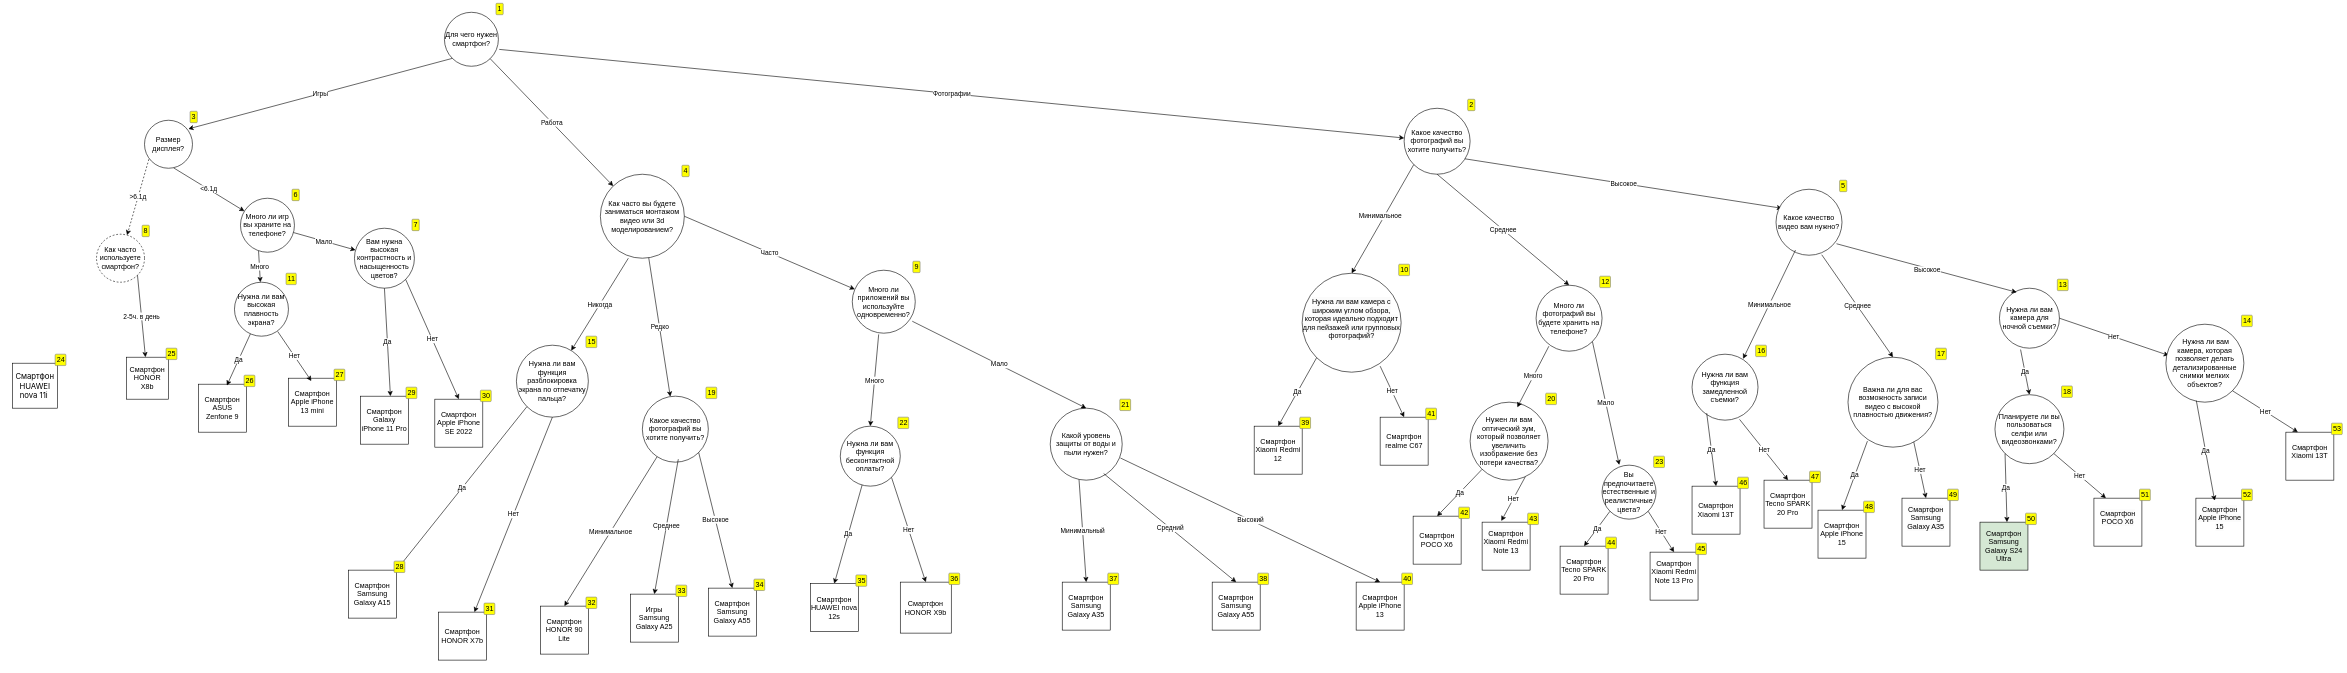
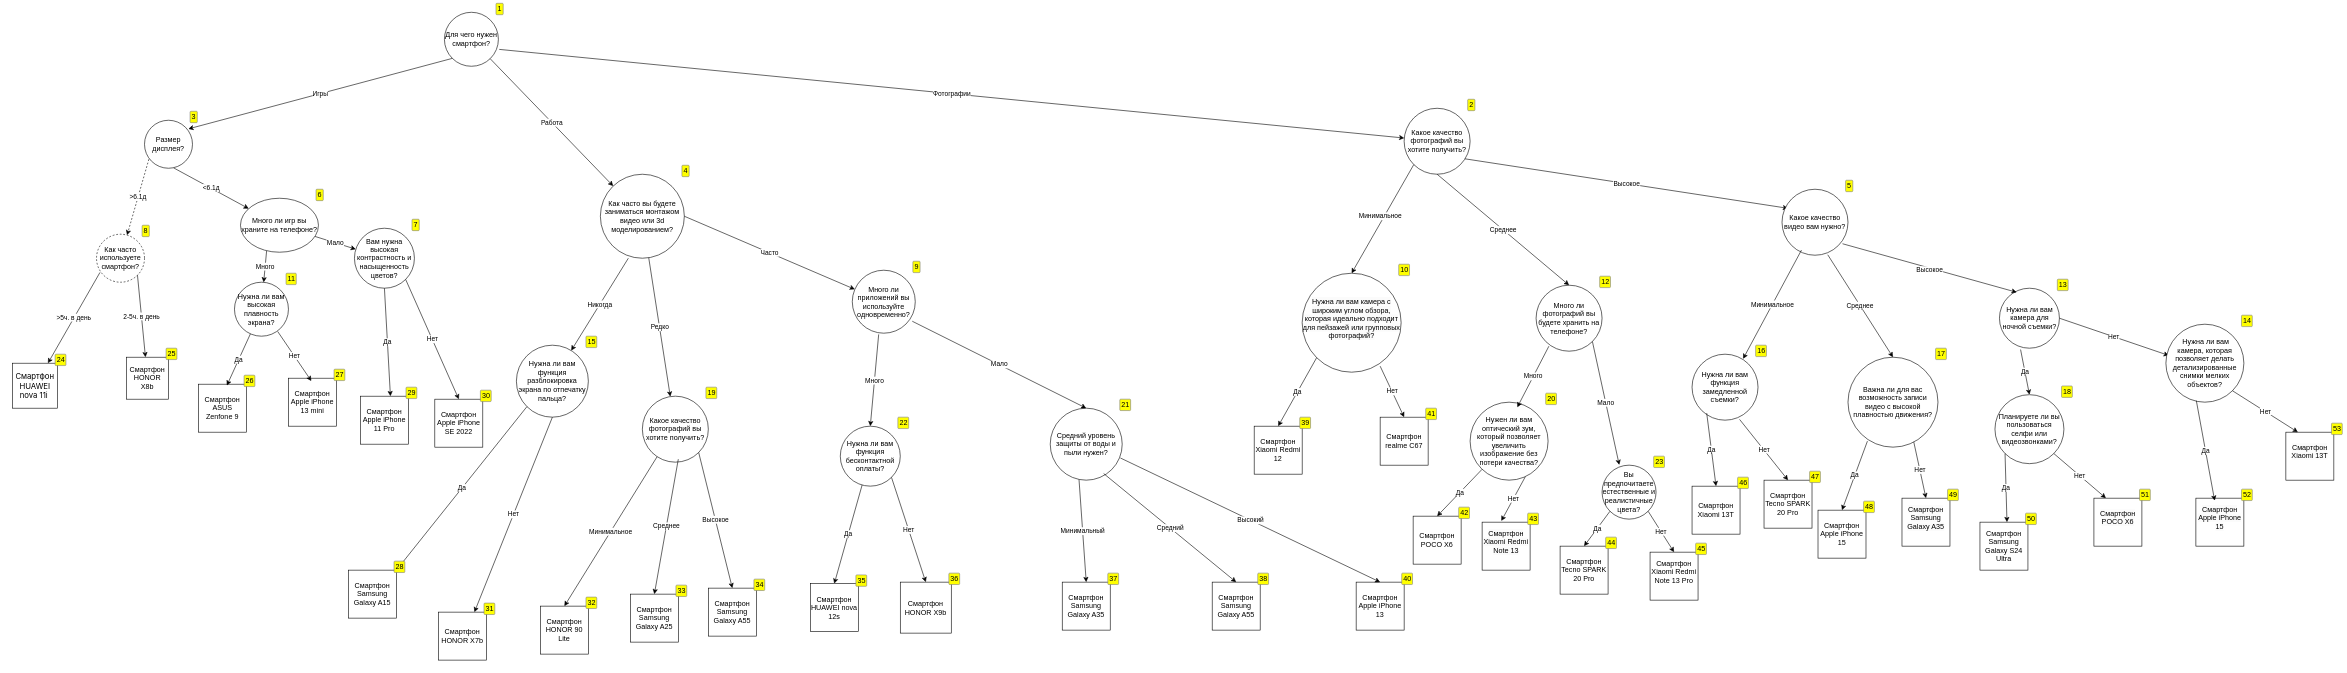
(1809, 222) -> (1815, 222)
(267, 225) -> (279, 225)
none -> (75, 316)
(384, 420) -> (384, 420)
(1086, 444) -> (1086, 444)
(2004, 546) -> (2004, 546)
(654, 618) -> (654, 618)
